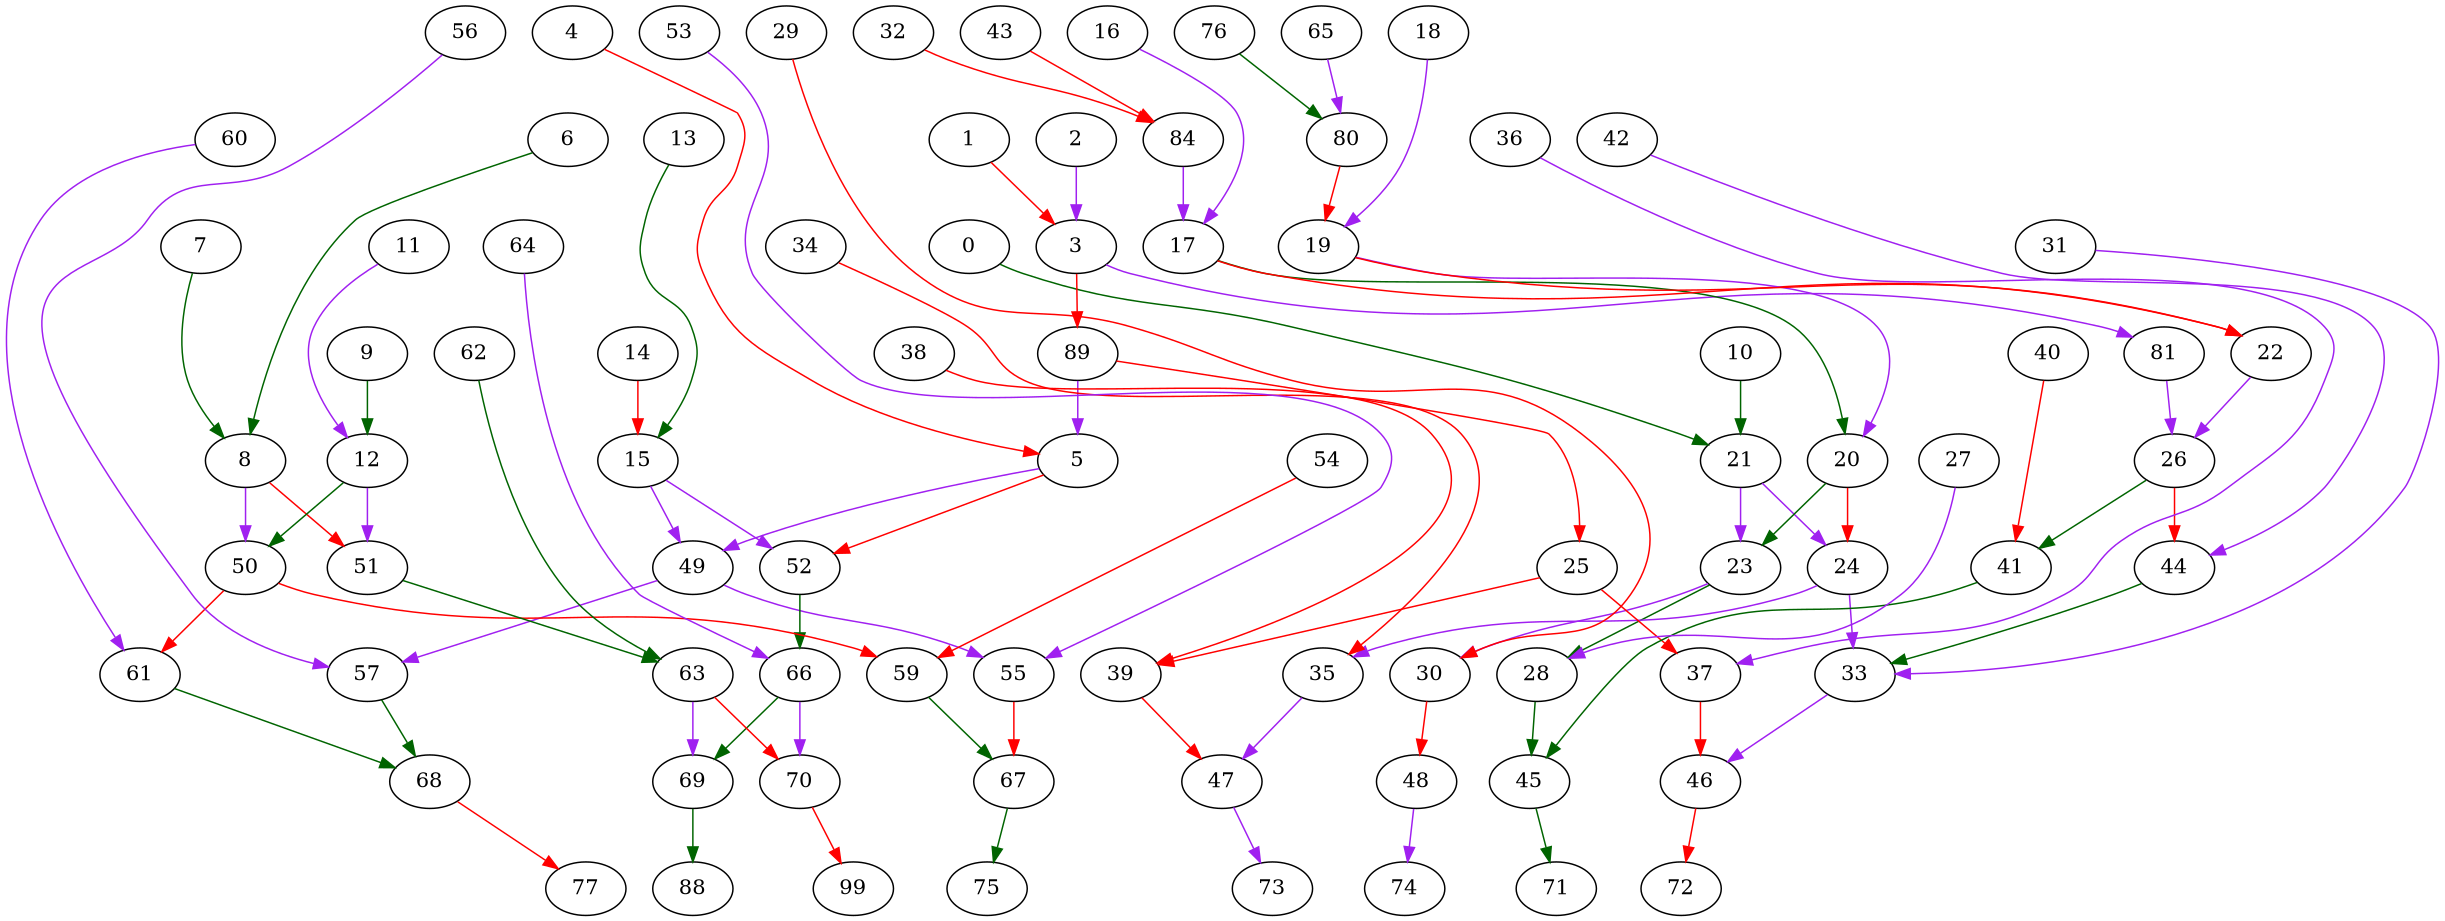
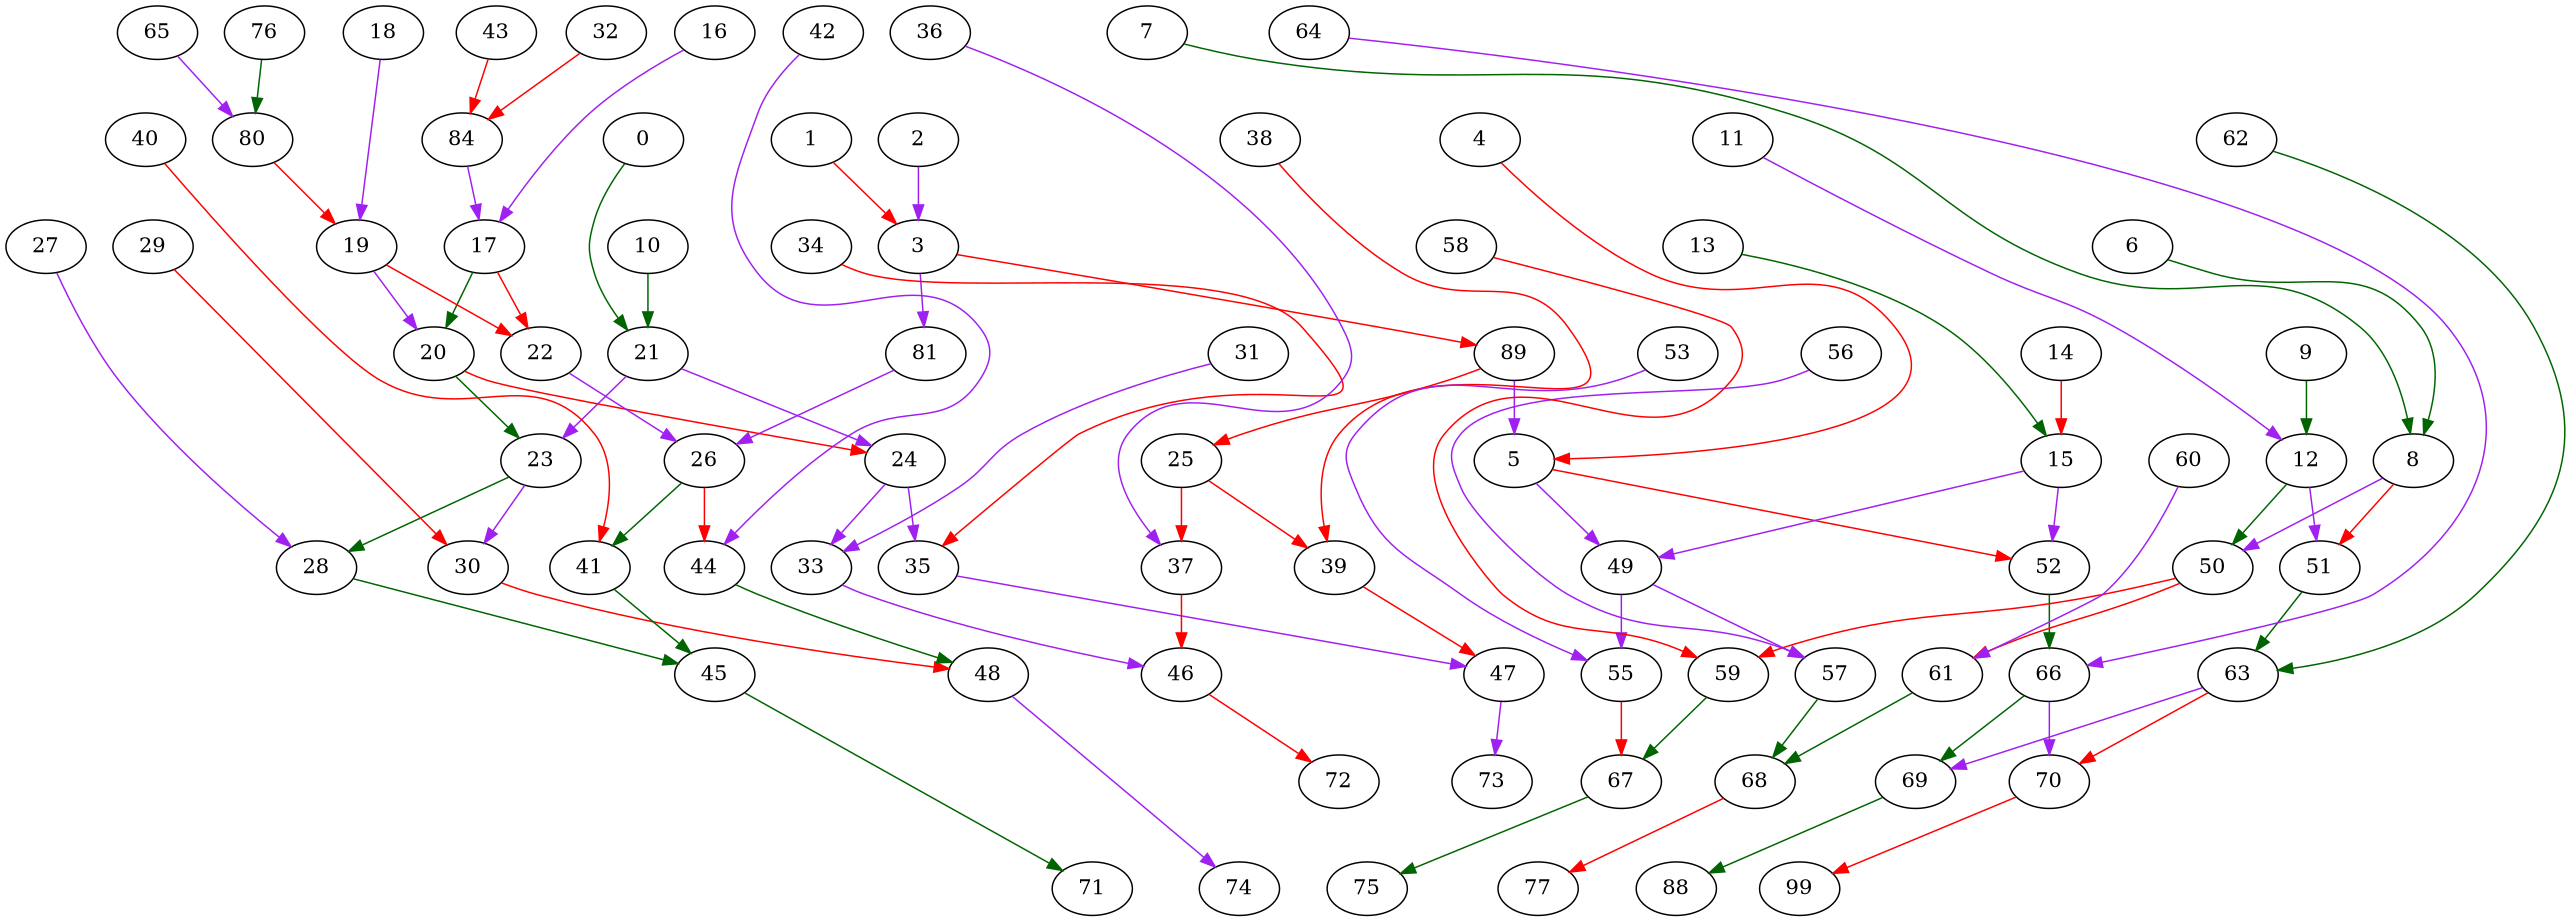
(1327, 461) -> (1456, 247)
(2025, 624) -> (836, 624)
